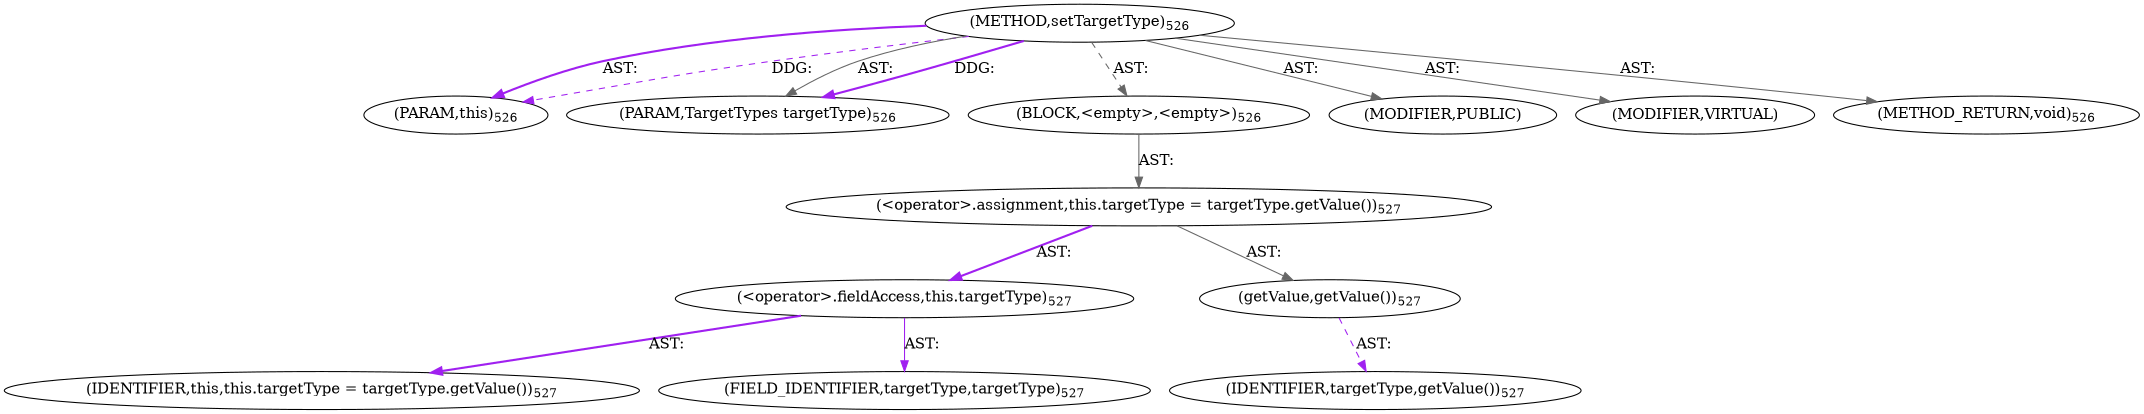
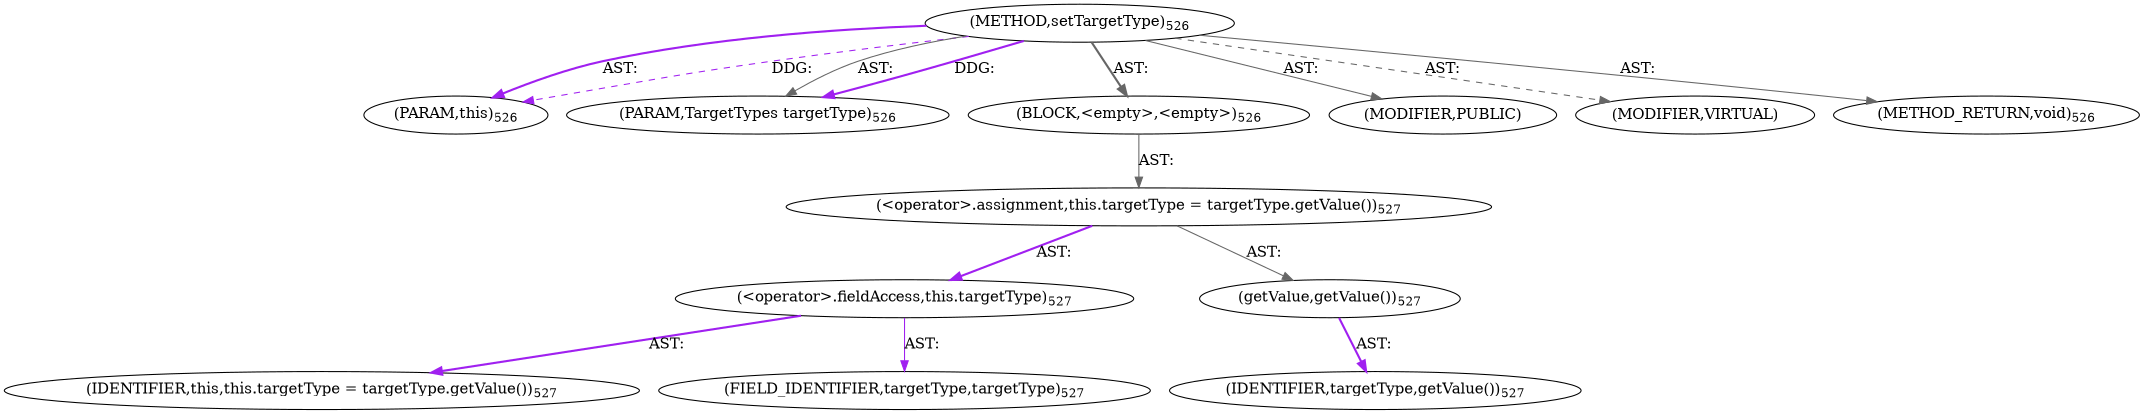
(1106, 65) -> (1106, 65)
(1388, 69) -> (1388, 69)
(1350, 340) -> (1350, 340)
